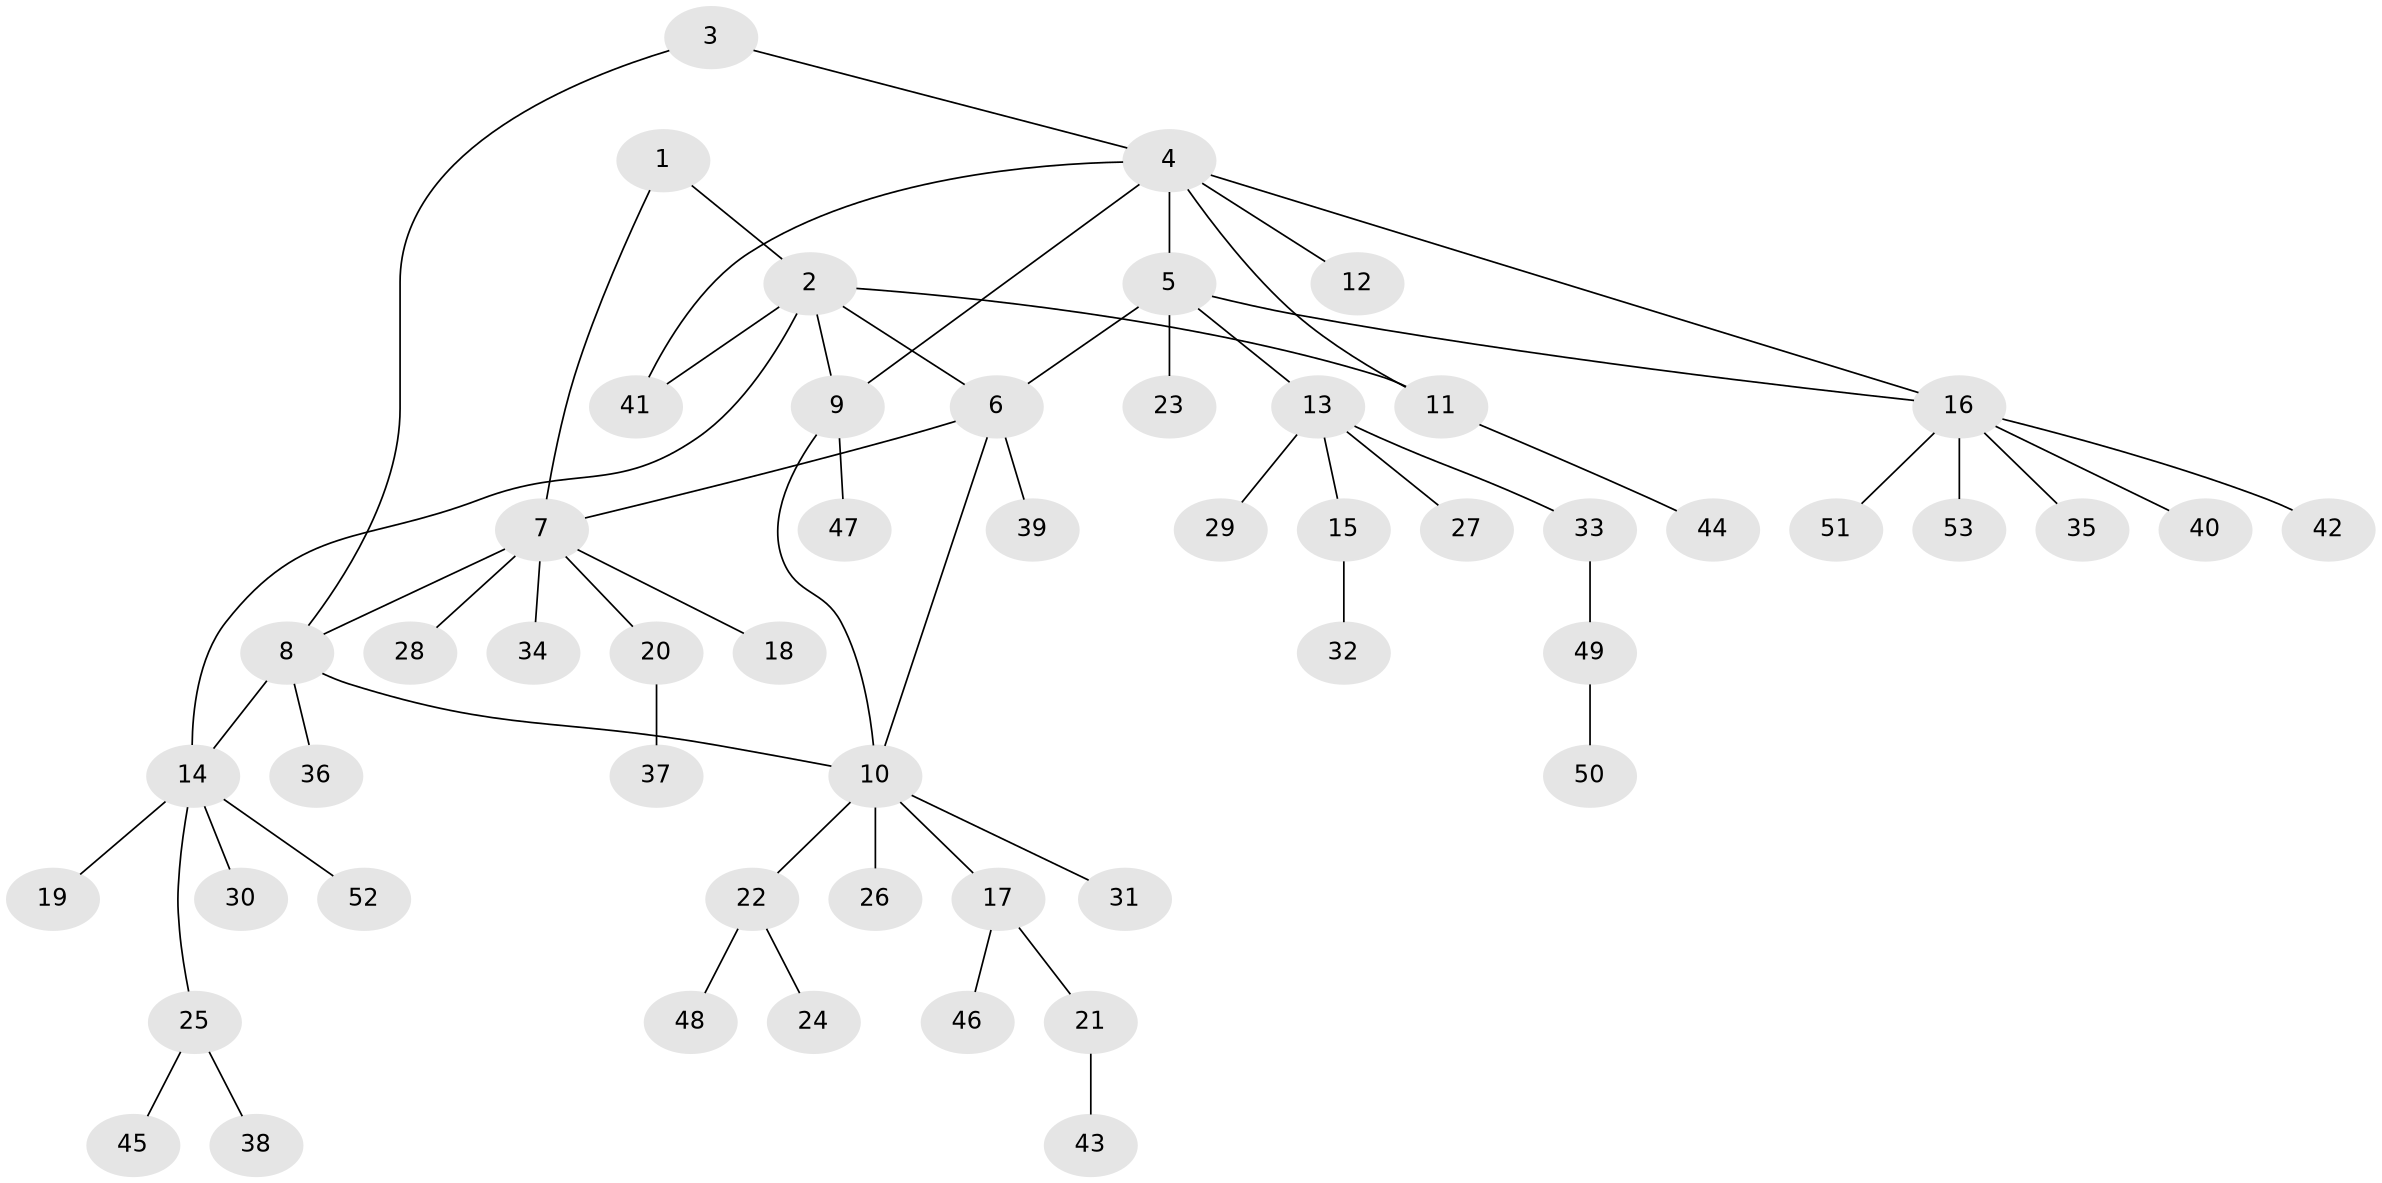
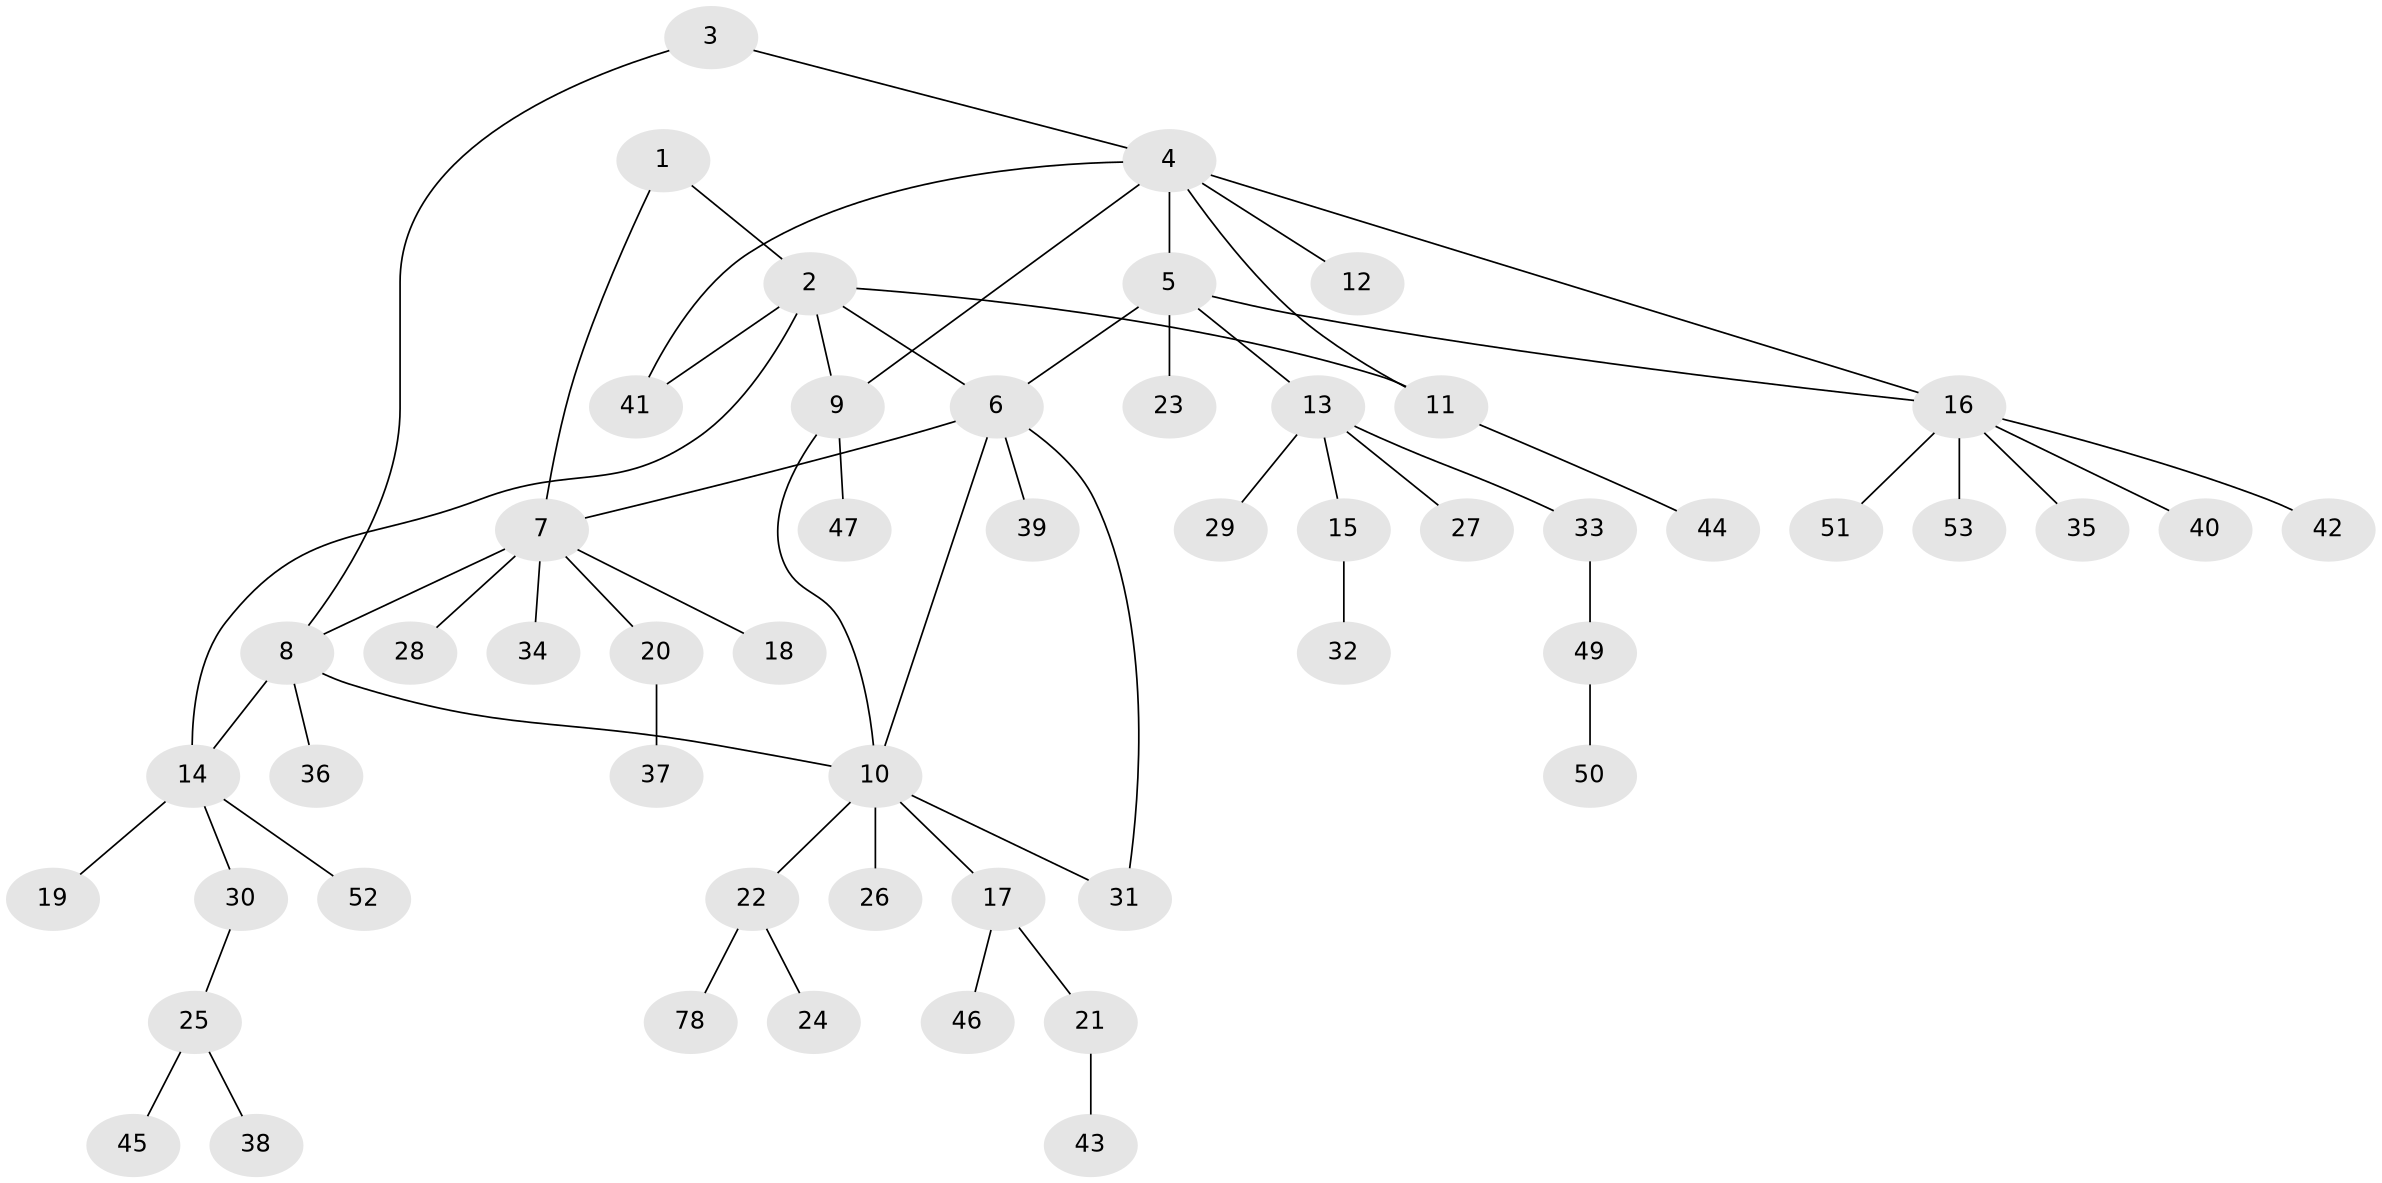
none -> (1132, 633)
(178, 899) -> (218, 961)
(691, 1022) -> (691, 1022)
